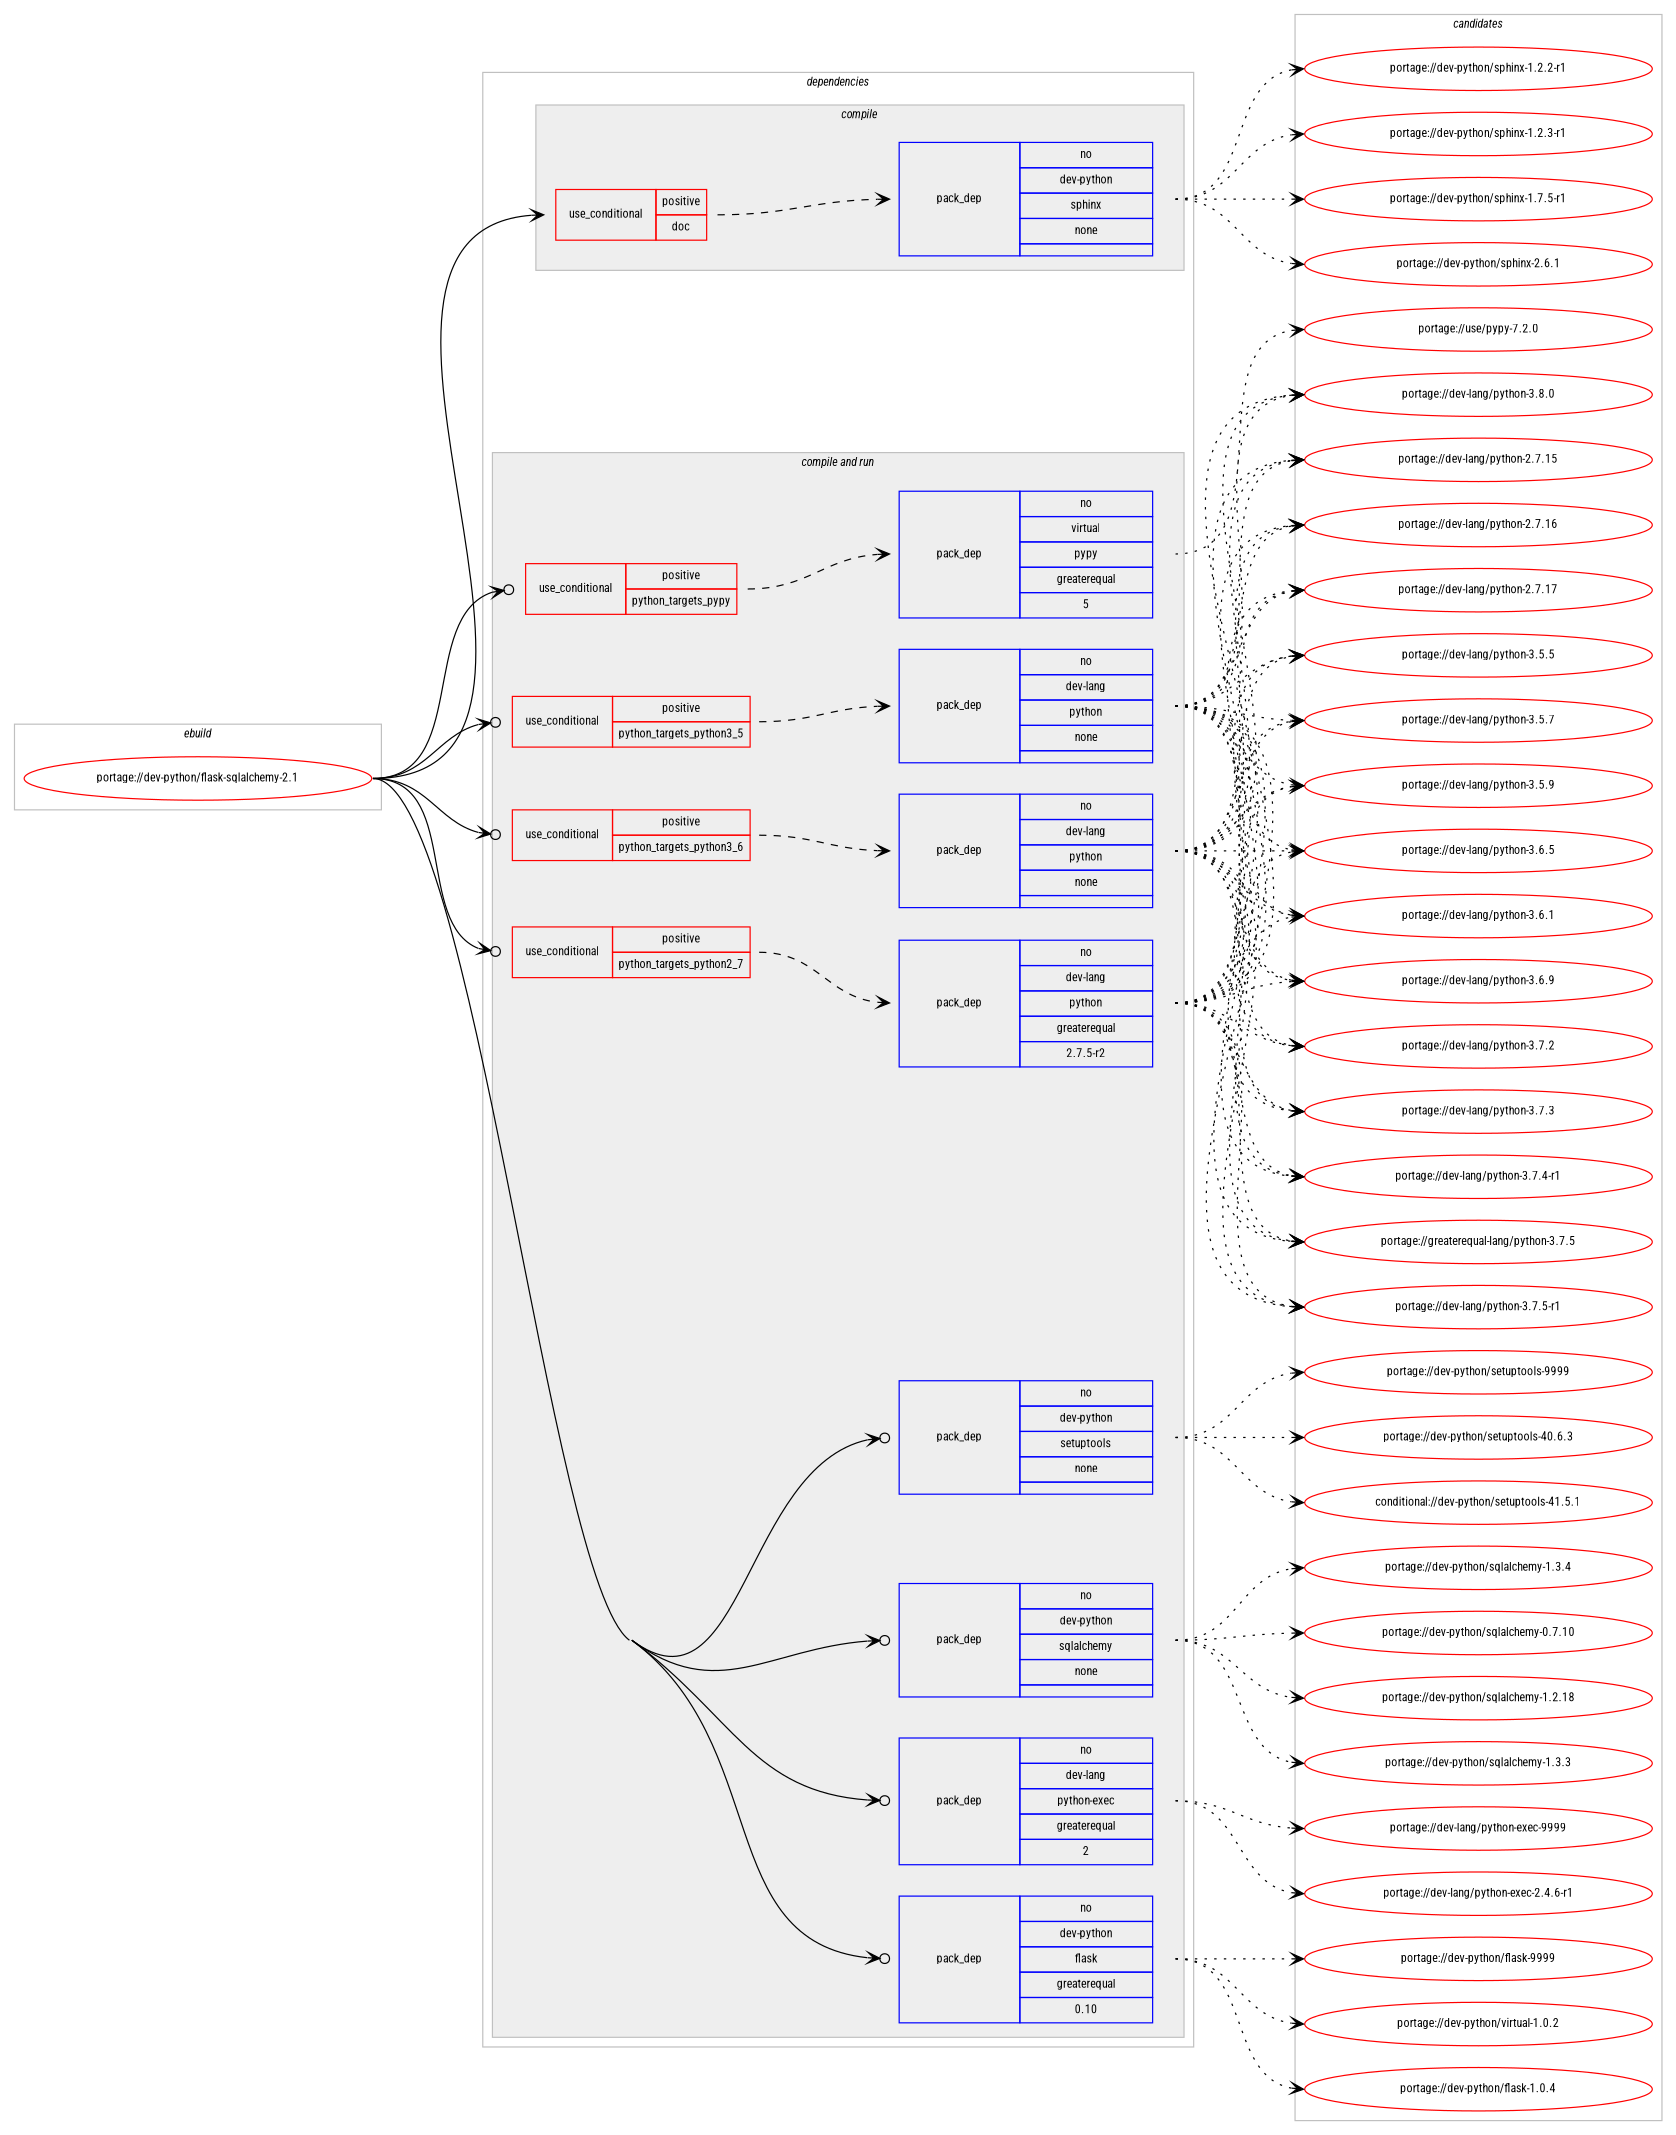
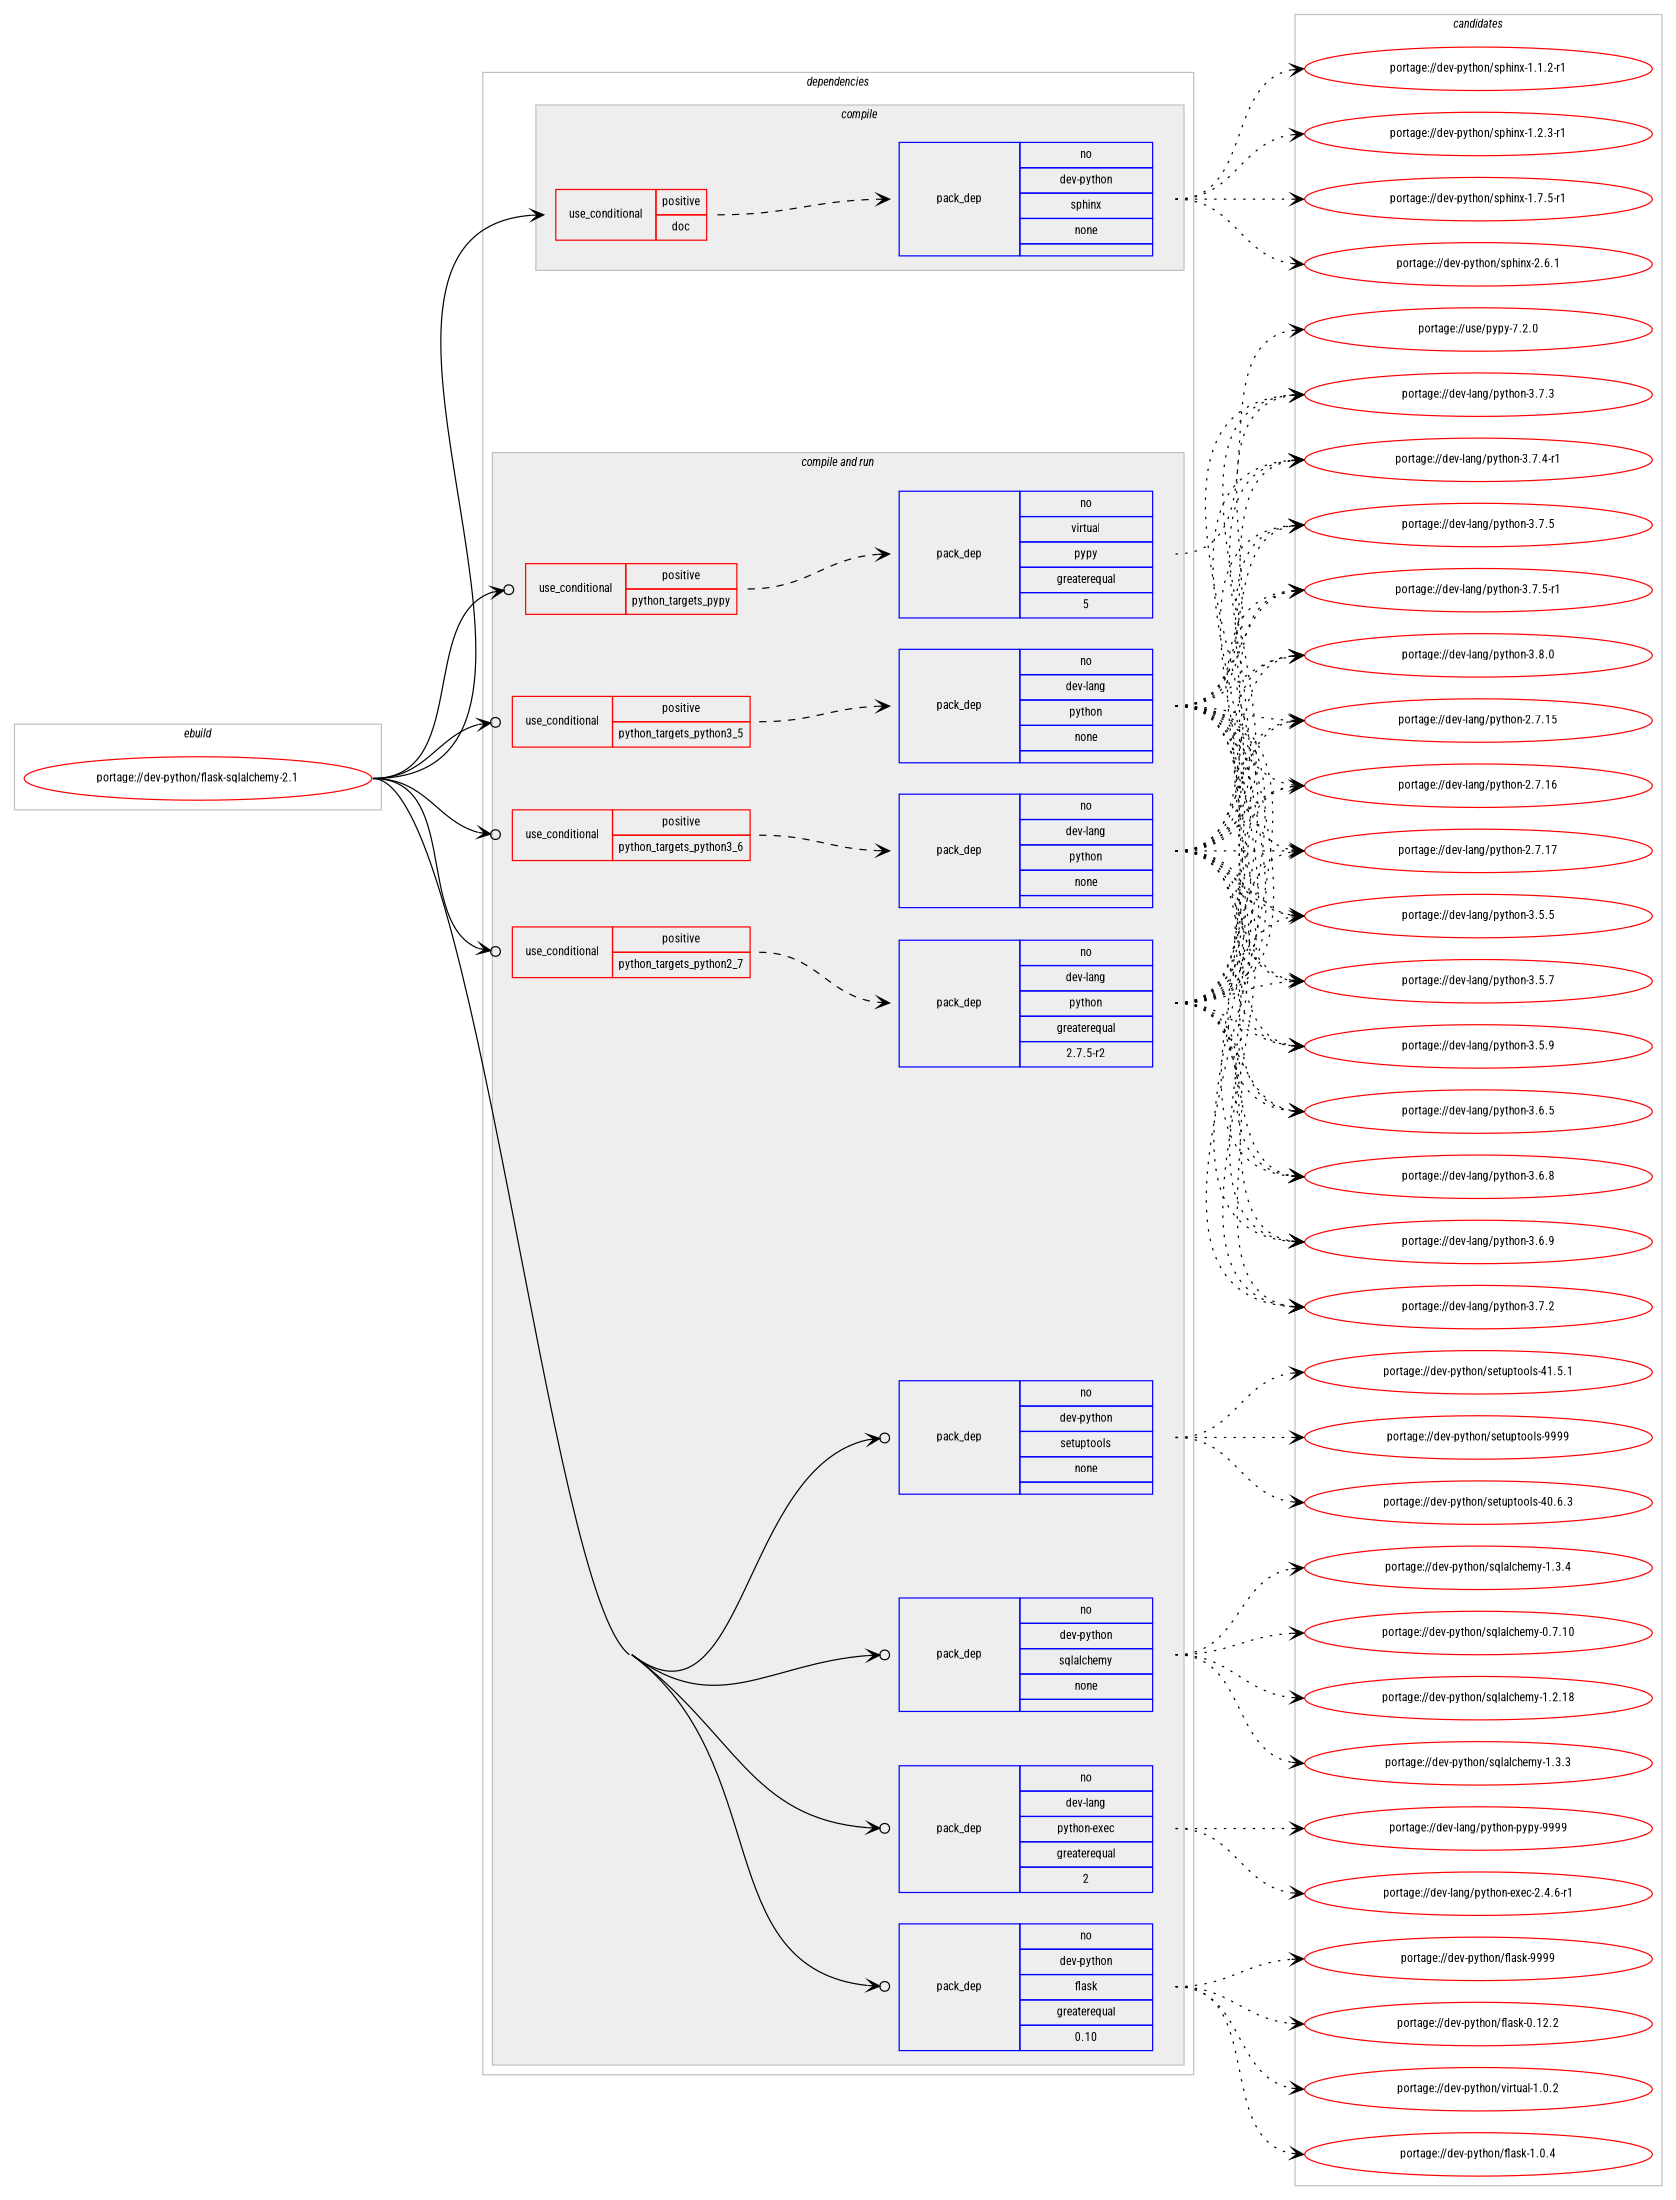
(1479, 69) -> (1479, 69)
(1479, 916) -> (1479, 1177)
(1479, 1242) -> (1479, 525)
(1479, 1503) -> (1479, 1372)
(1479, 1829) -> (1479, 1829)
none -> (1479, 2024)
